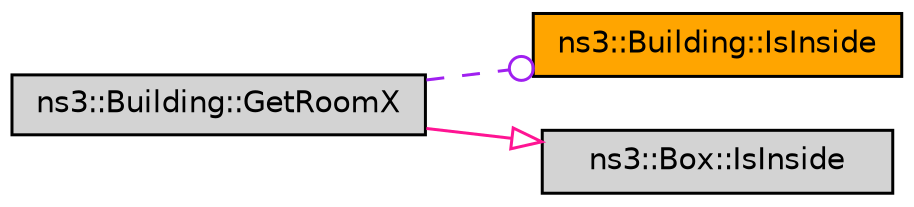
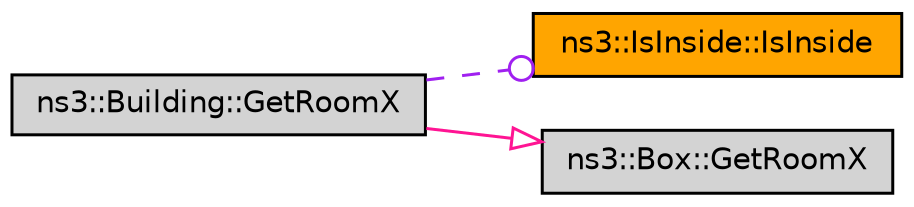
(718, 45) -> (718, 45)
(718, 162) -> (718, 162)
